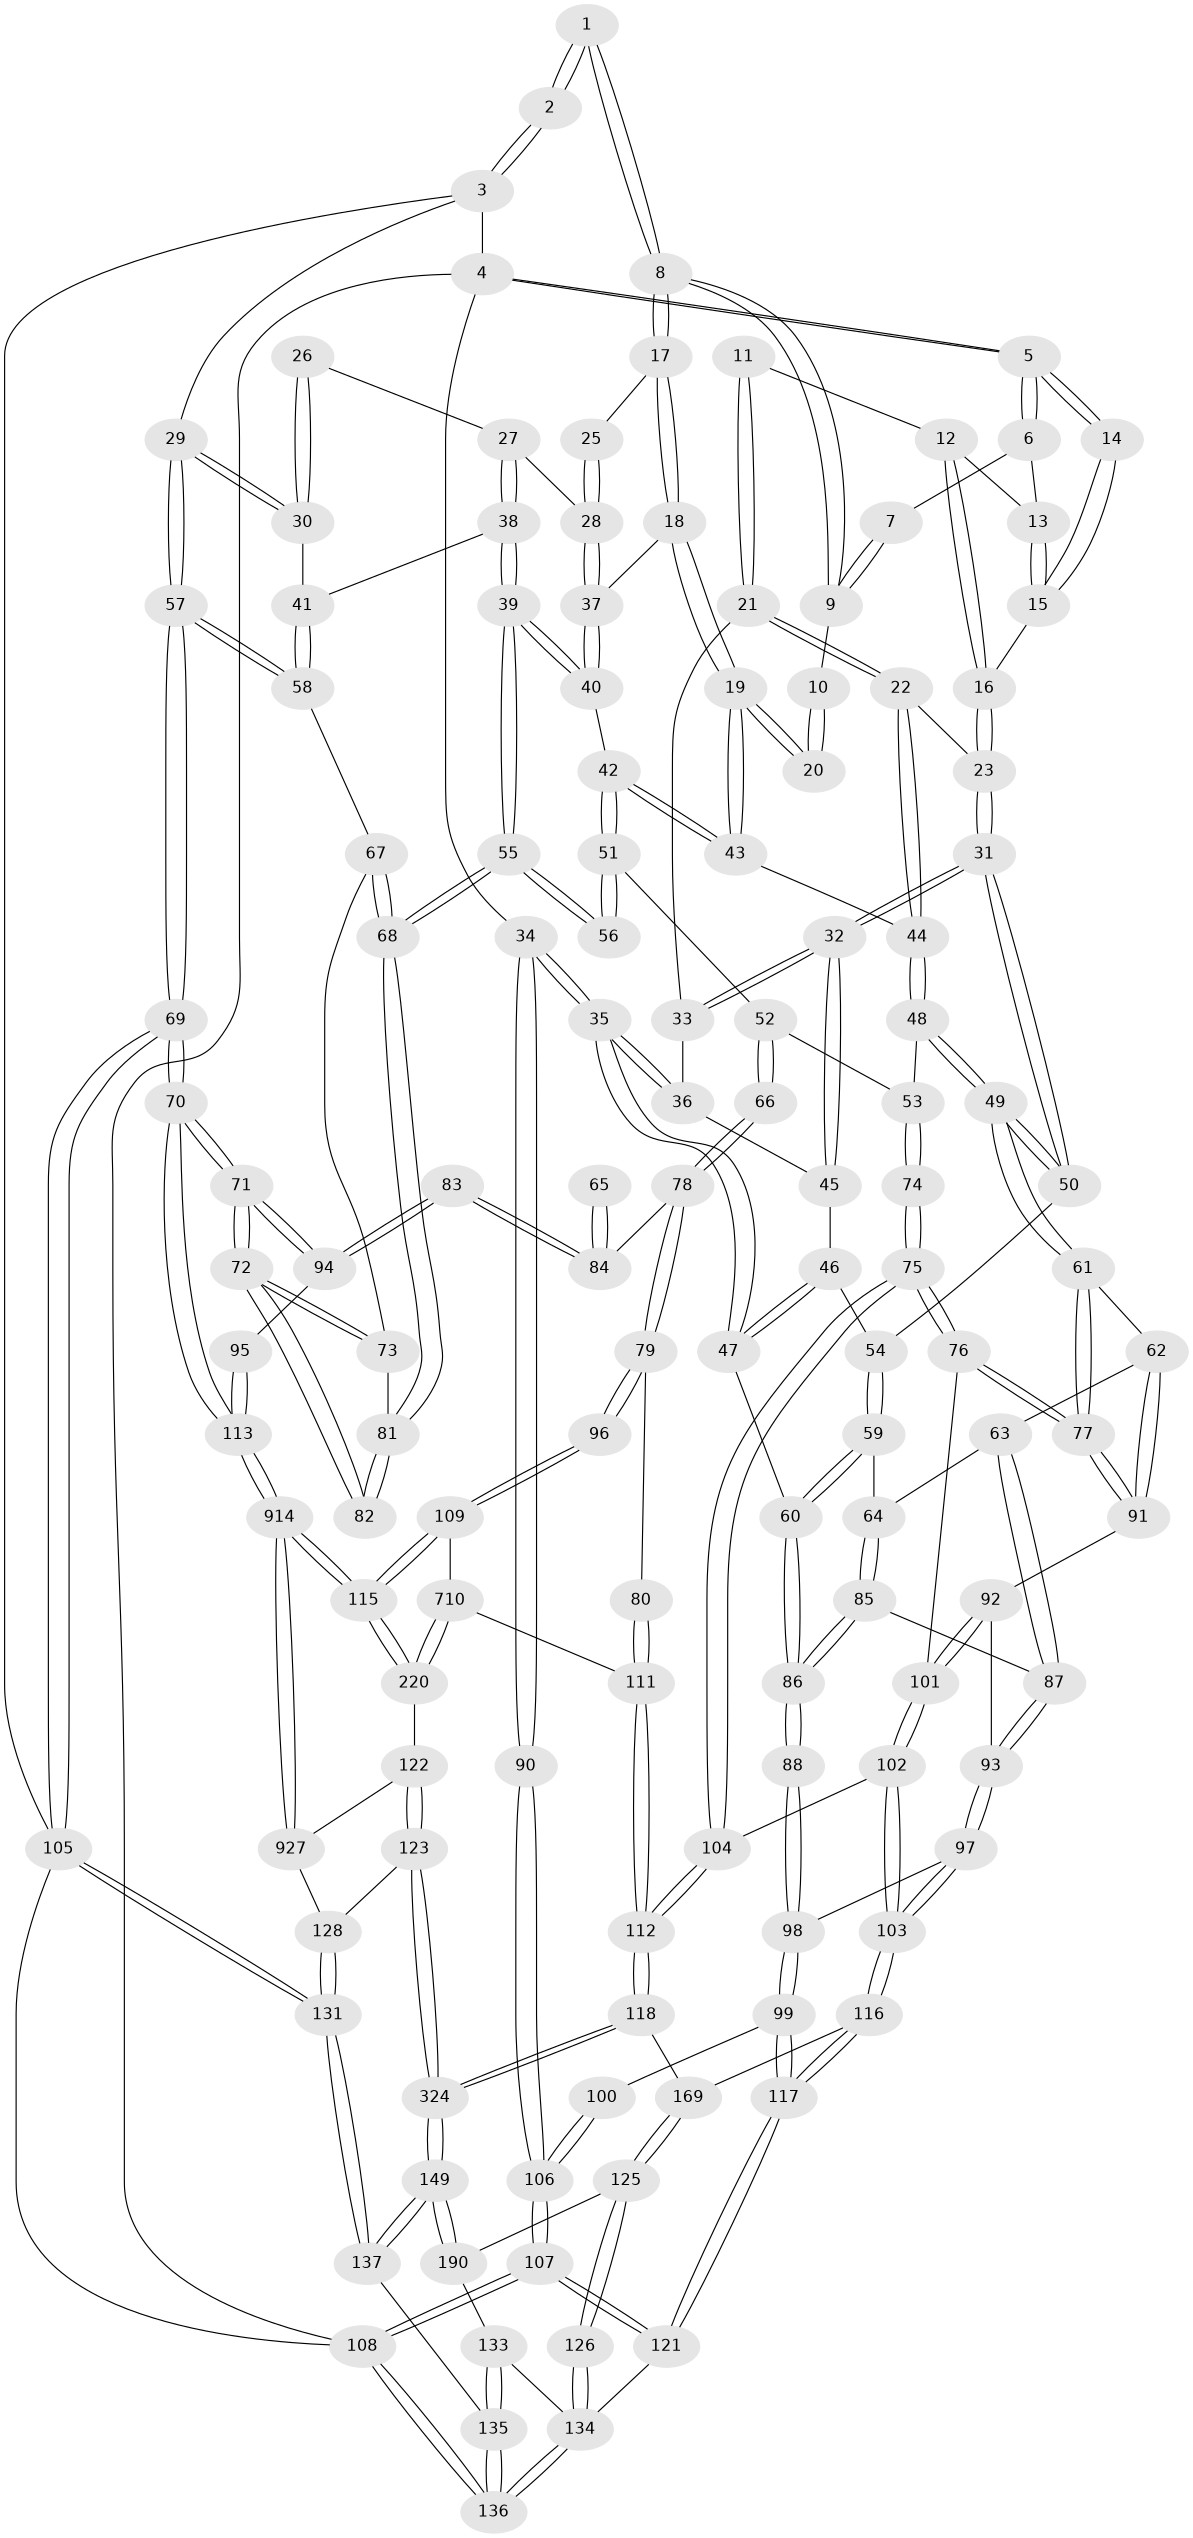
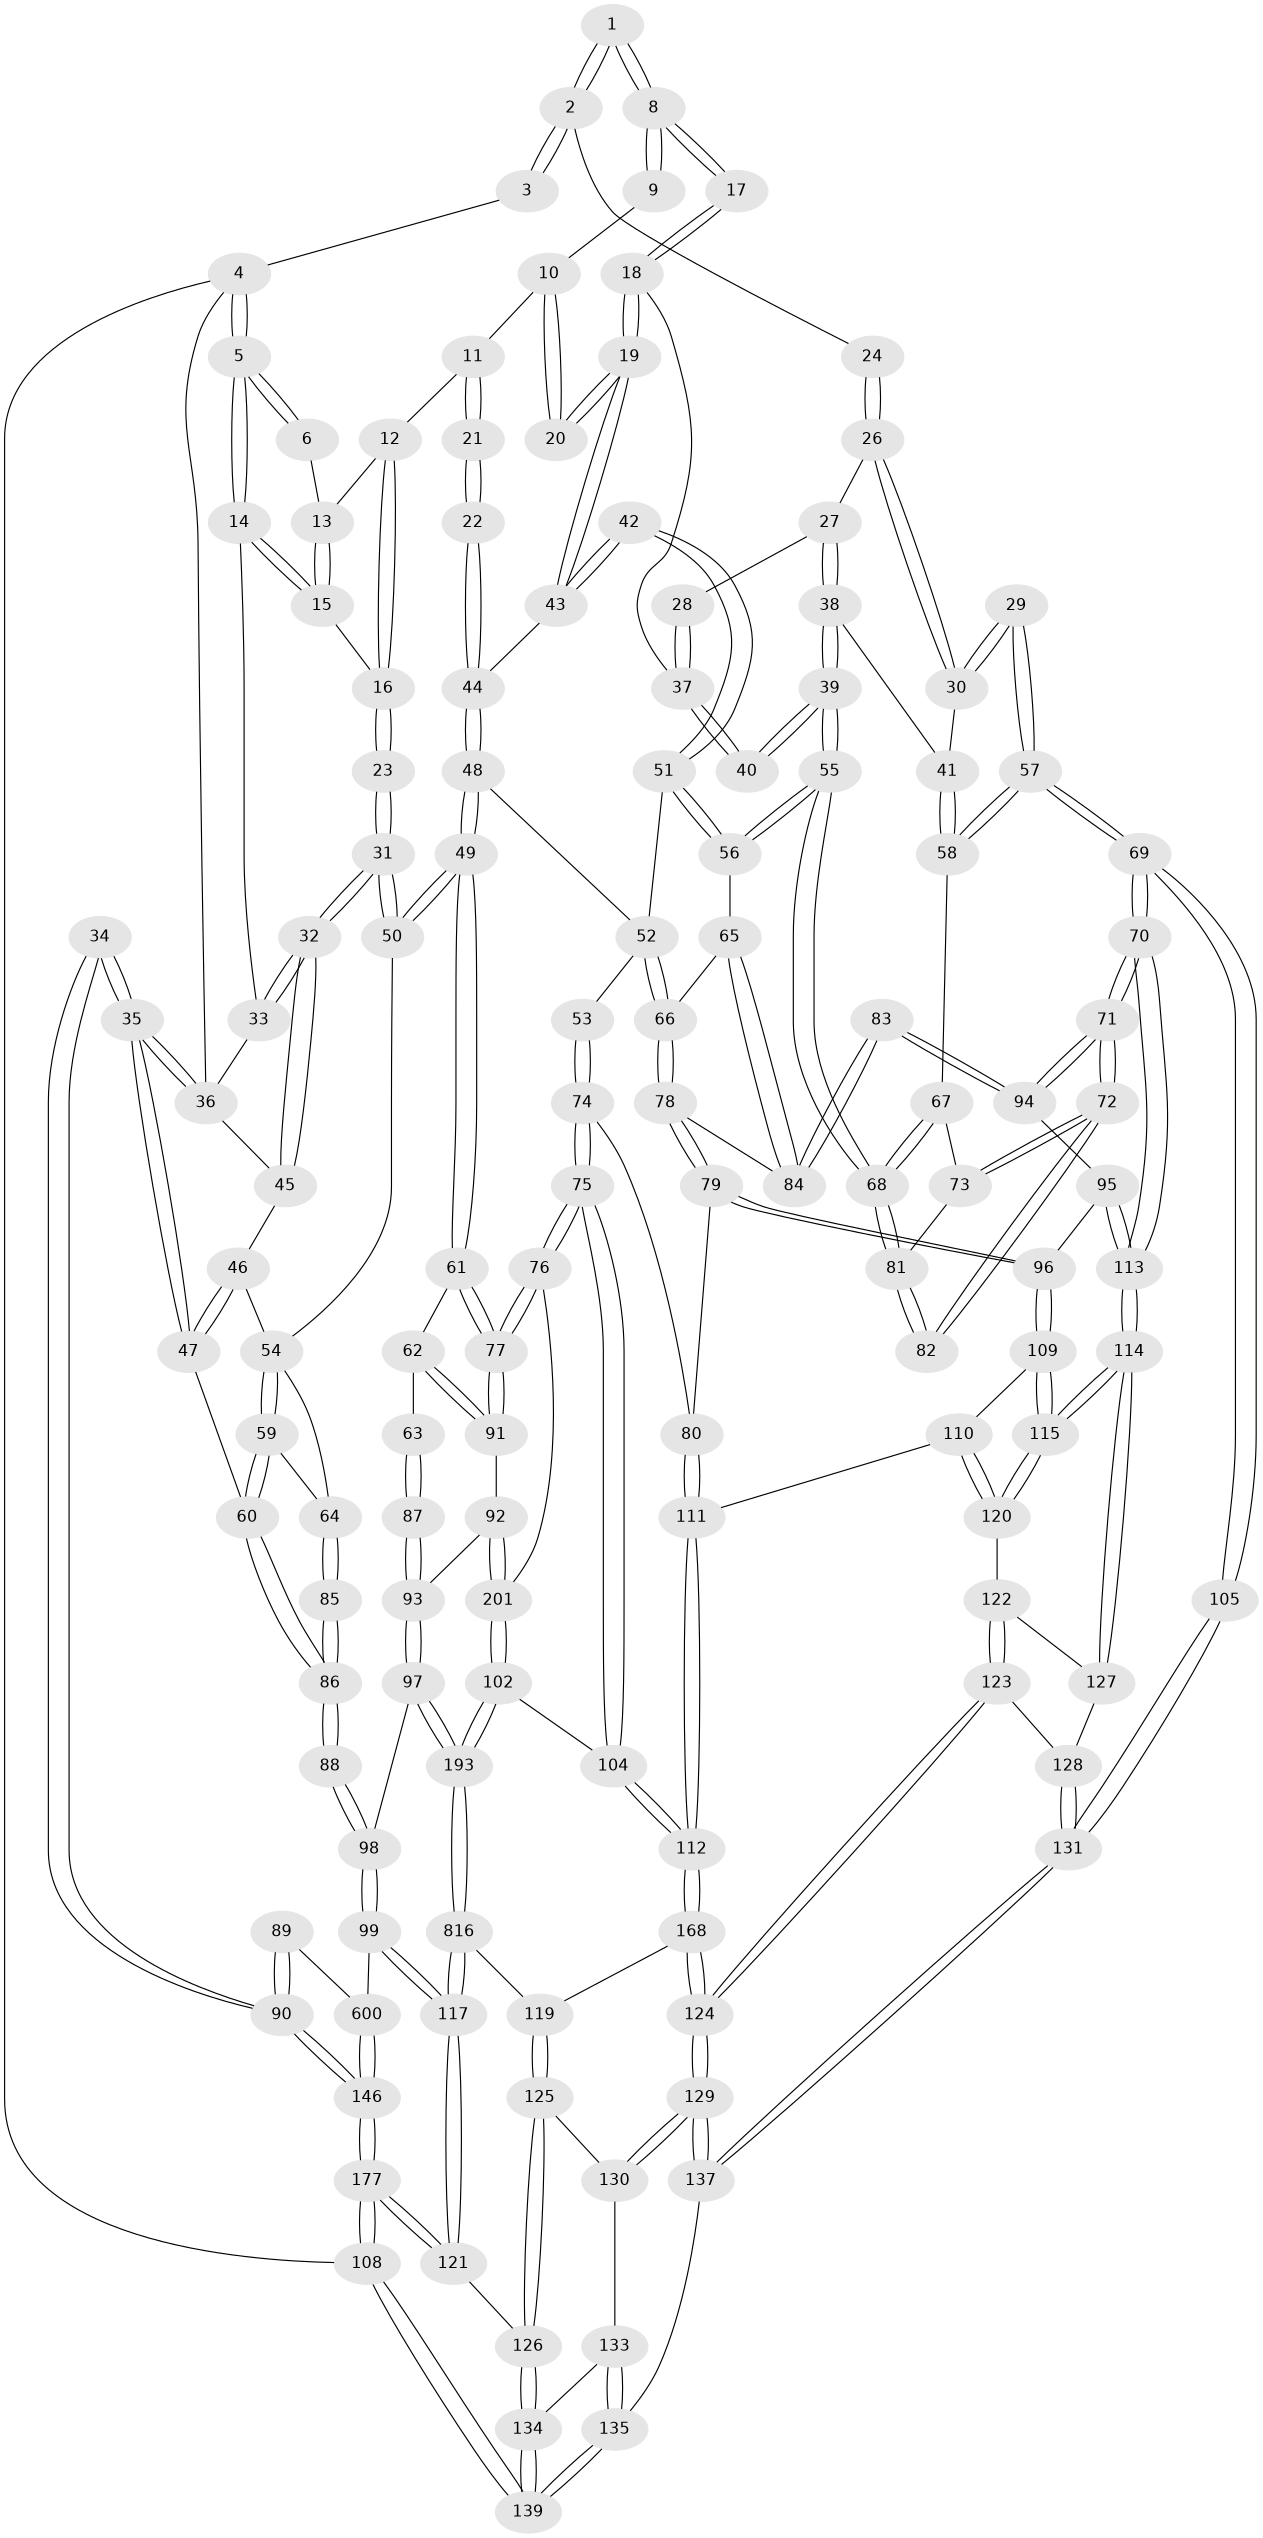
(291, 280) -> none
none -> (511, 315)
none -> (873, 357)
(592, 440) -> none
(891, 523) -> none
(446, 615) -> (199, 683)
(600, 730) -> none
(943, 730) -> none
(672, 793) -> (244, 772)
(5, 850) -> none
none -> (730, 896)
none -> (698, 979)
(915, 1062) -> (560, 854)
none -> (1076, 1227)
none -> (658, 1263)
(937, 1476) -> (314, 1431)
(280, 1518) -> (1130, 1352)
(450, 1600) -> (959, 1435)
(946, 1636) -> none
(415, 1683) -> (997, 1518)
(926, 1683) -> (499, 1600)
(291, 1849) -> (1102, 1683)
none -> (282, 1932)
(892, 1932) -> (459, 1766)
(641, 2015) -> (692, 1932)
(869, 2015) -> (459, 1932)
(435, 2098) -> (700, 2015)
(602, 2098) -> (367, 2015)
(689, 2098) -> (540, 2015)
(435, 2181) -> (700, 2098)
(540, 2181) -> (367, 2098)
(23, 2216) -> none
(454, 2264) -> (615, 2181)
(540, 2264) -> (367, 2181)
(623, 2388) -> (491, 2305)
(494, 2512) -> (528, 2512)
